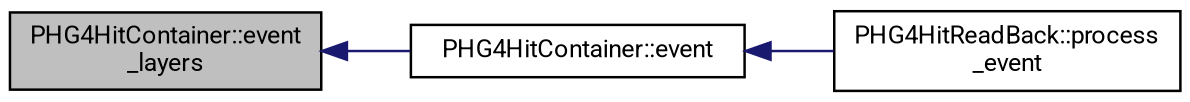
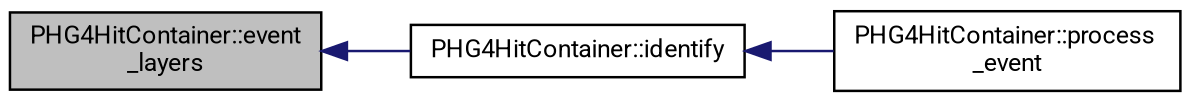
(578, 51) -> (578, 51)
(1007, 51) -> (1007, 51)
